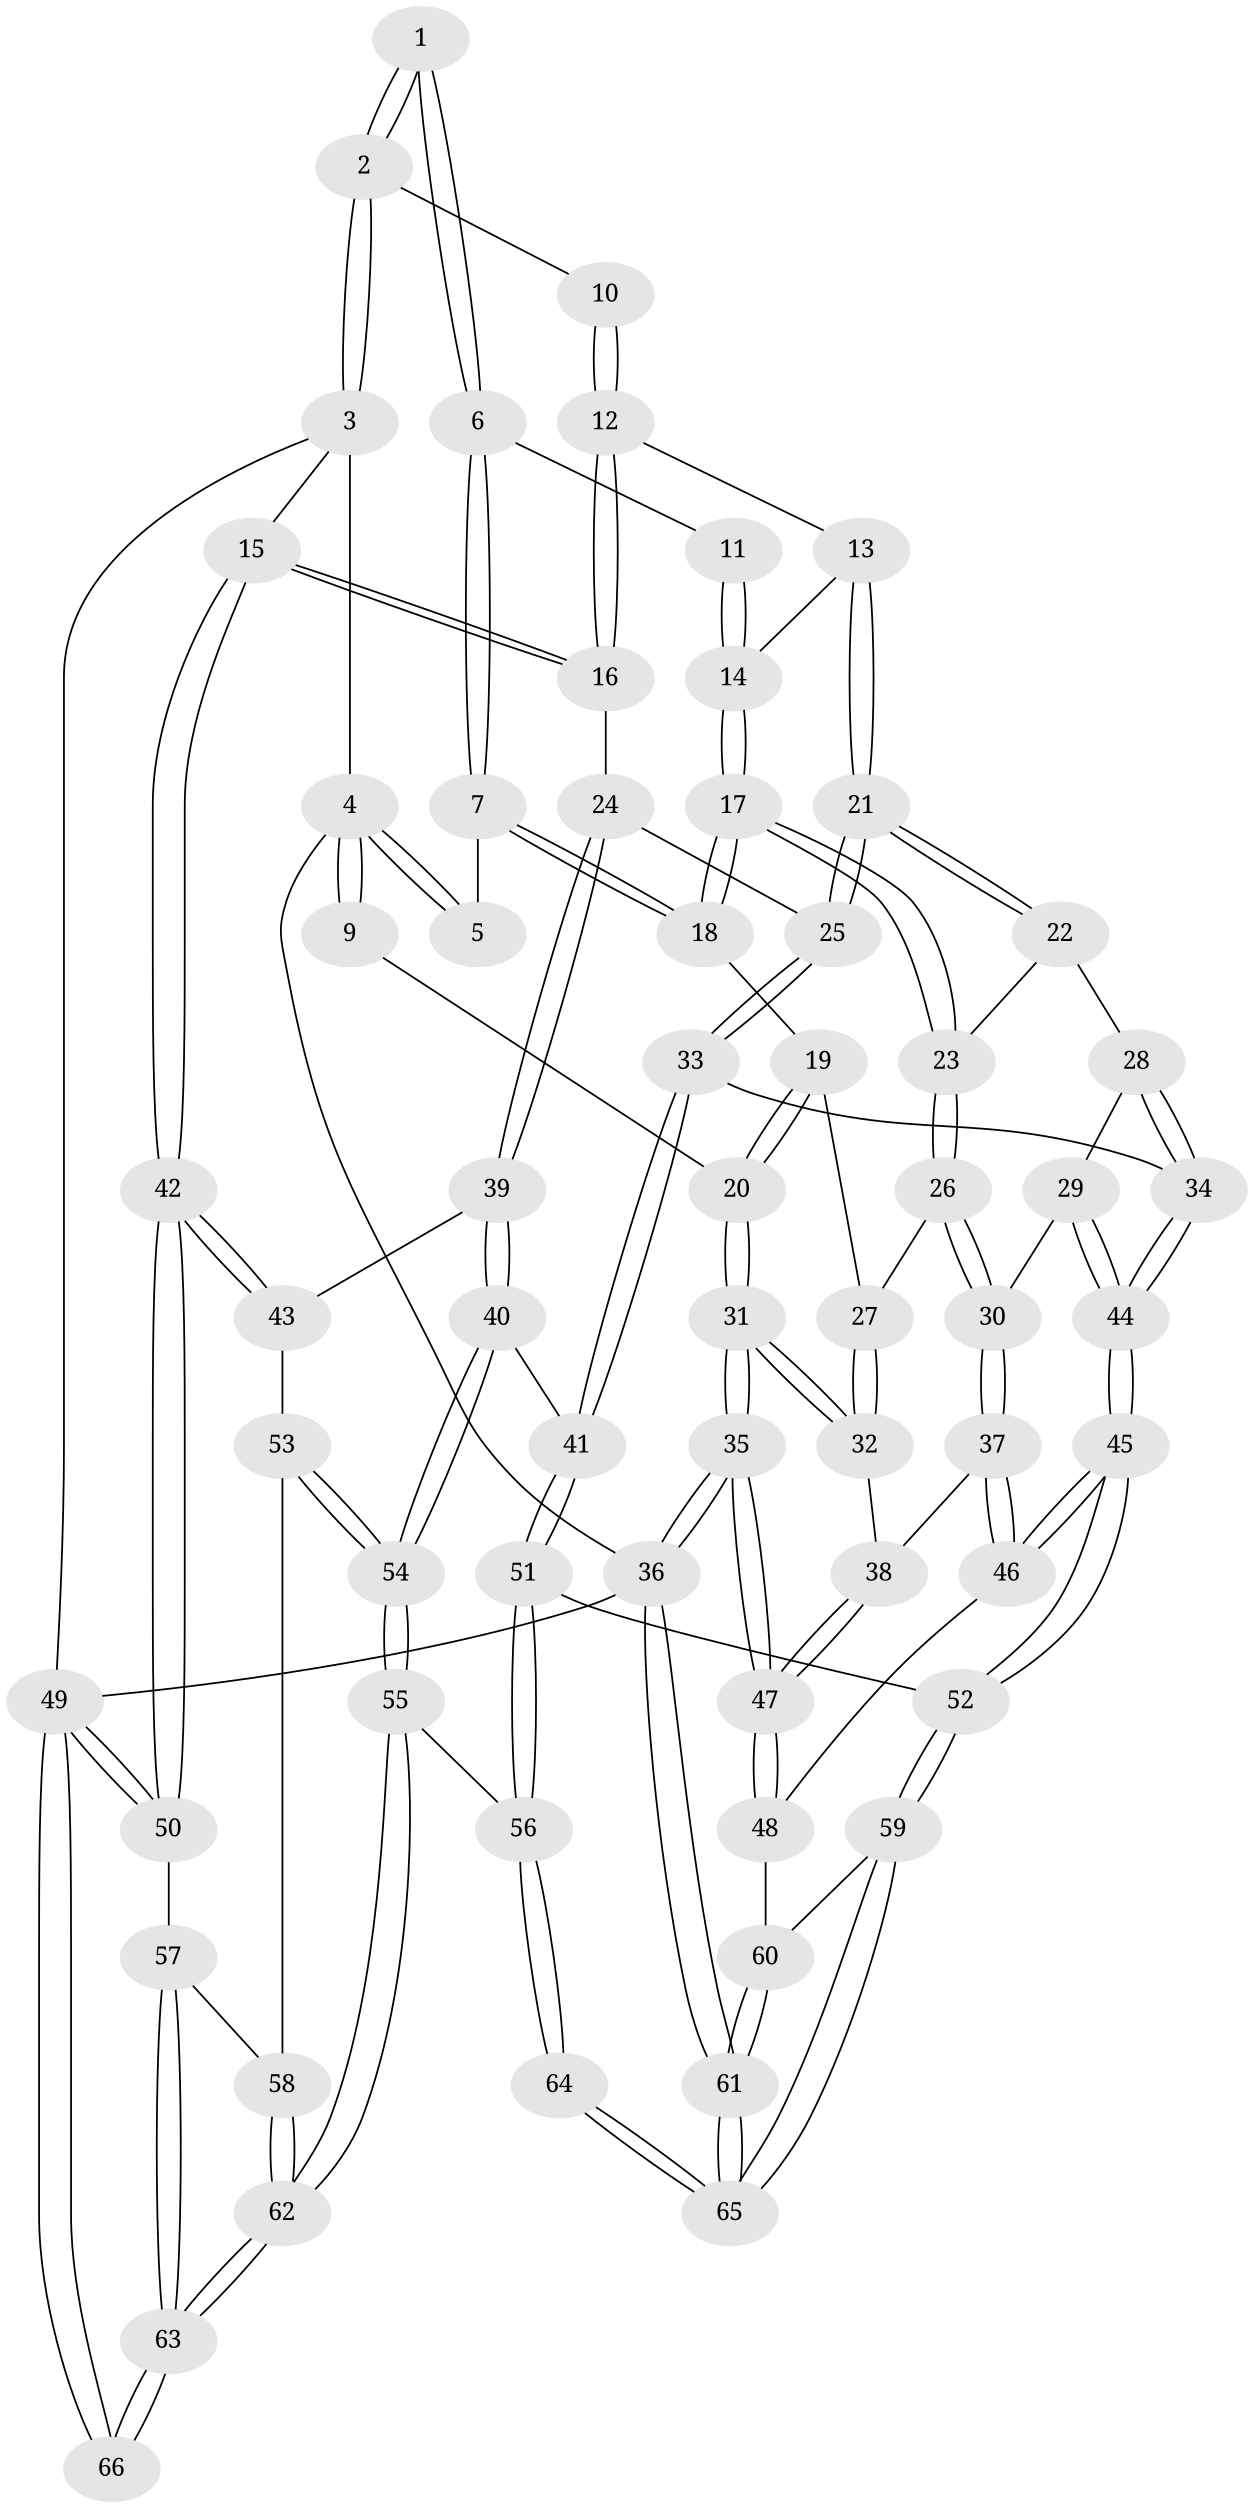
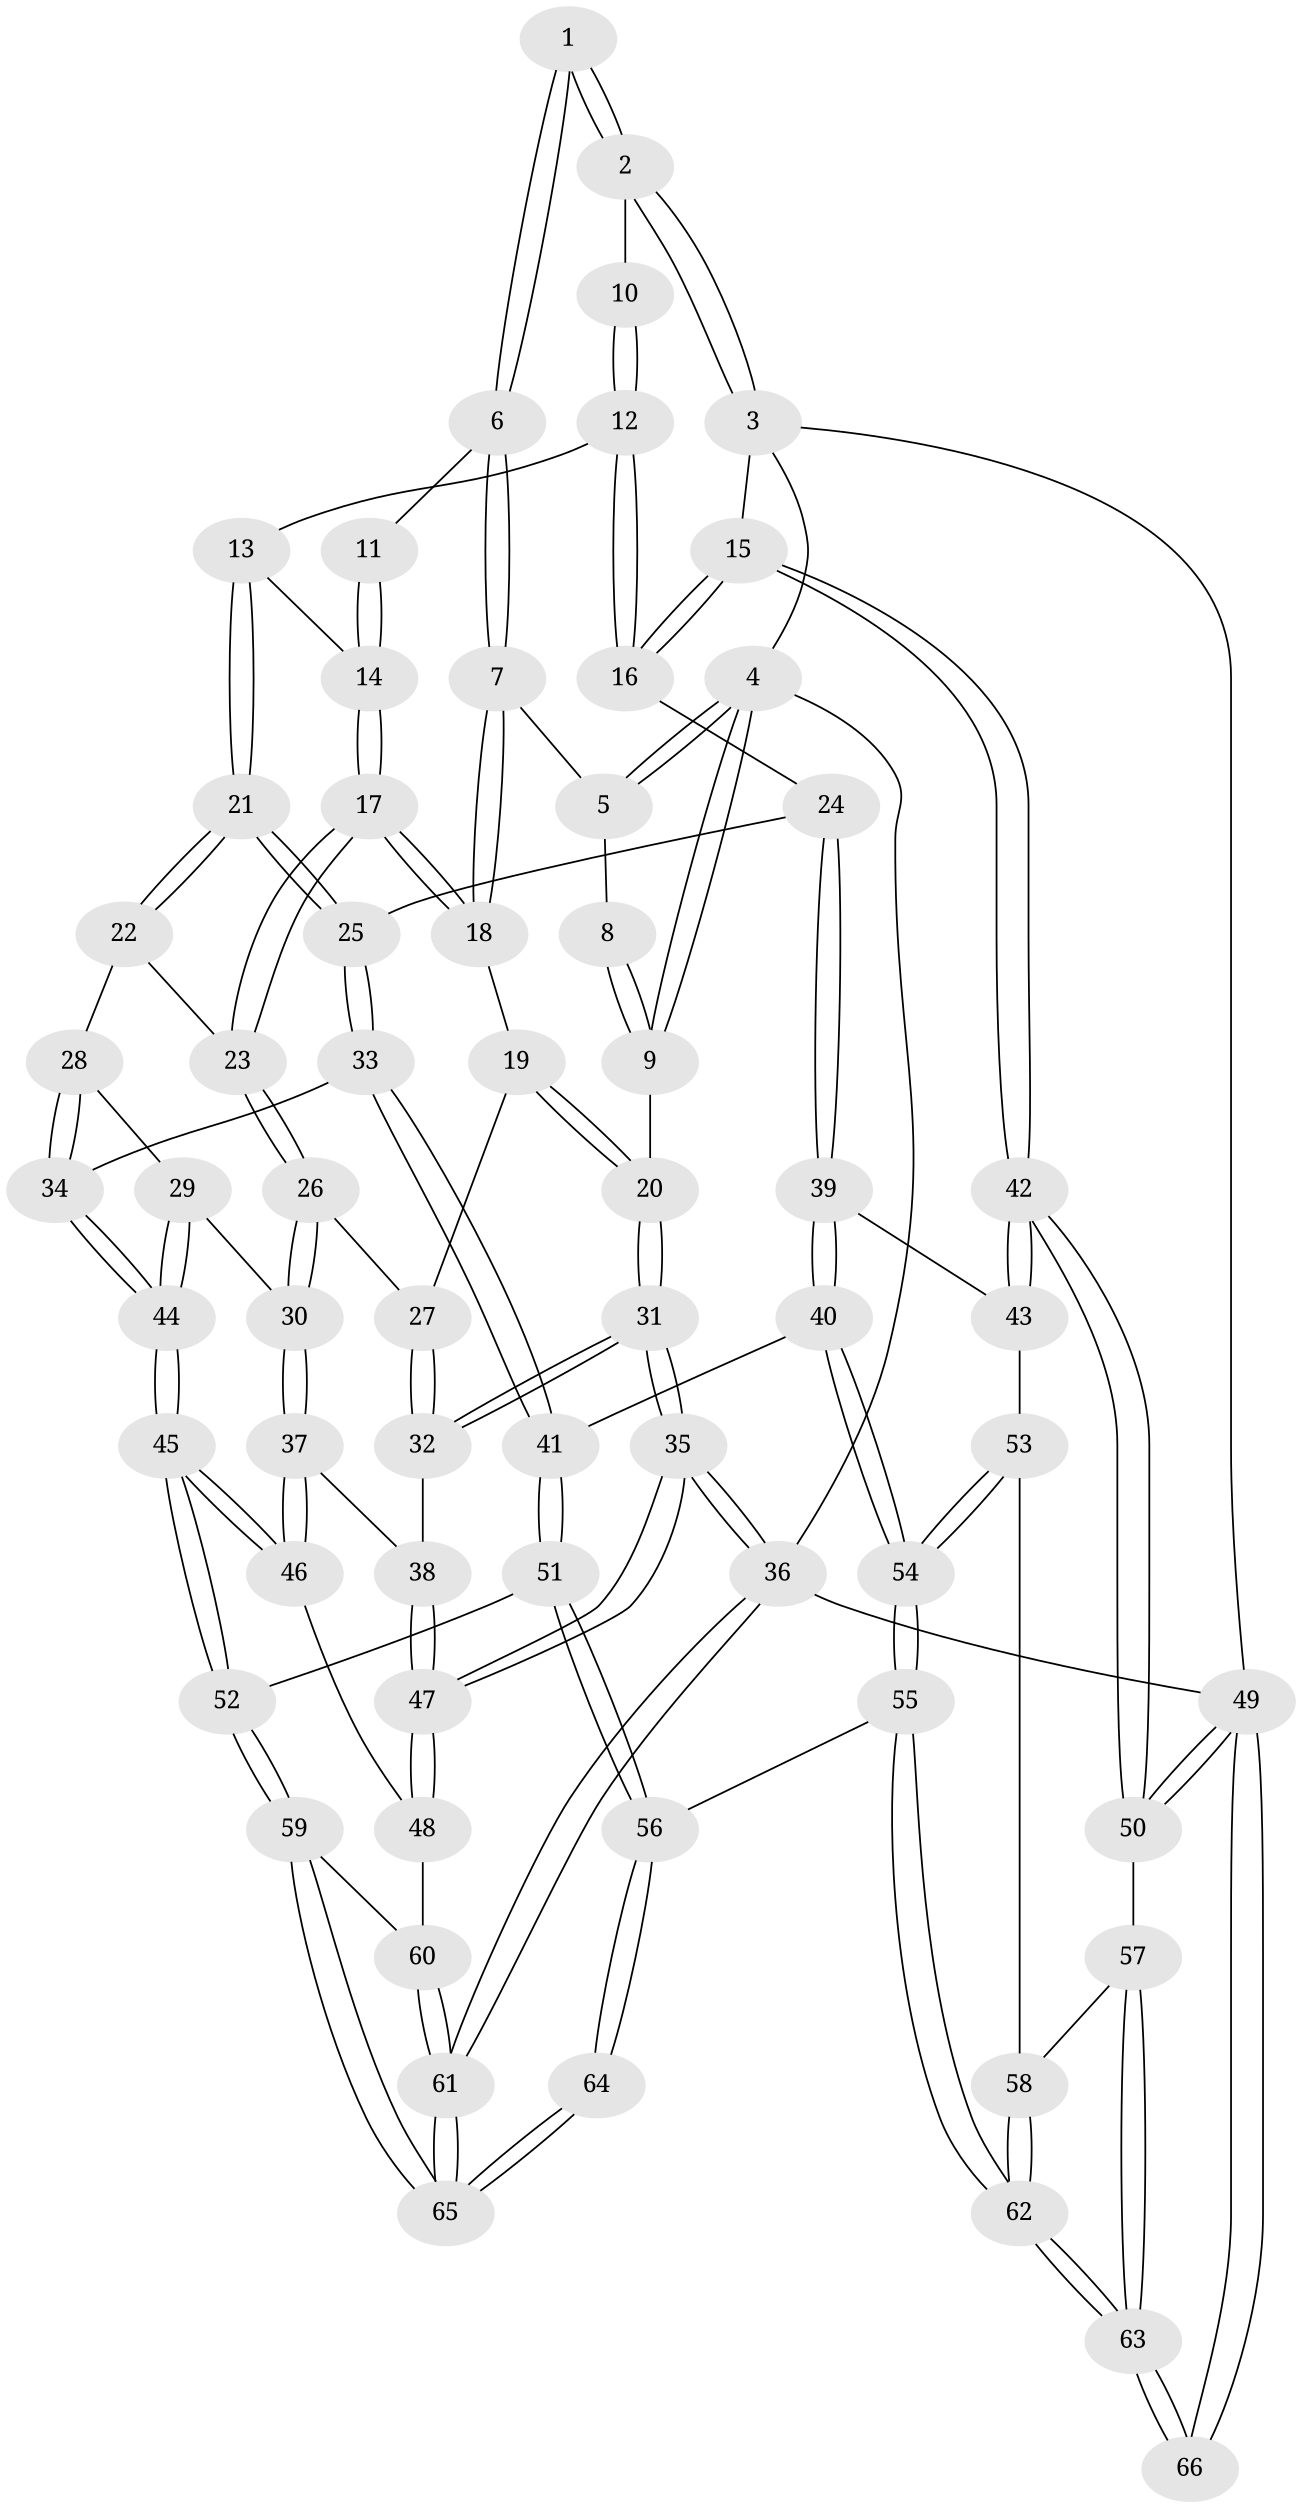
none -> (608, 934)
